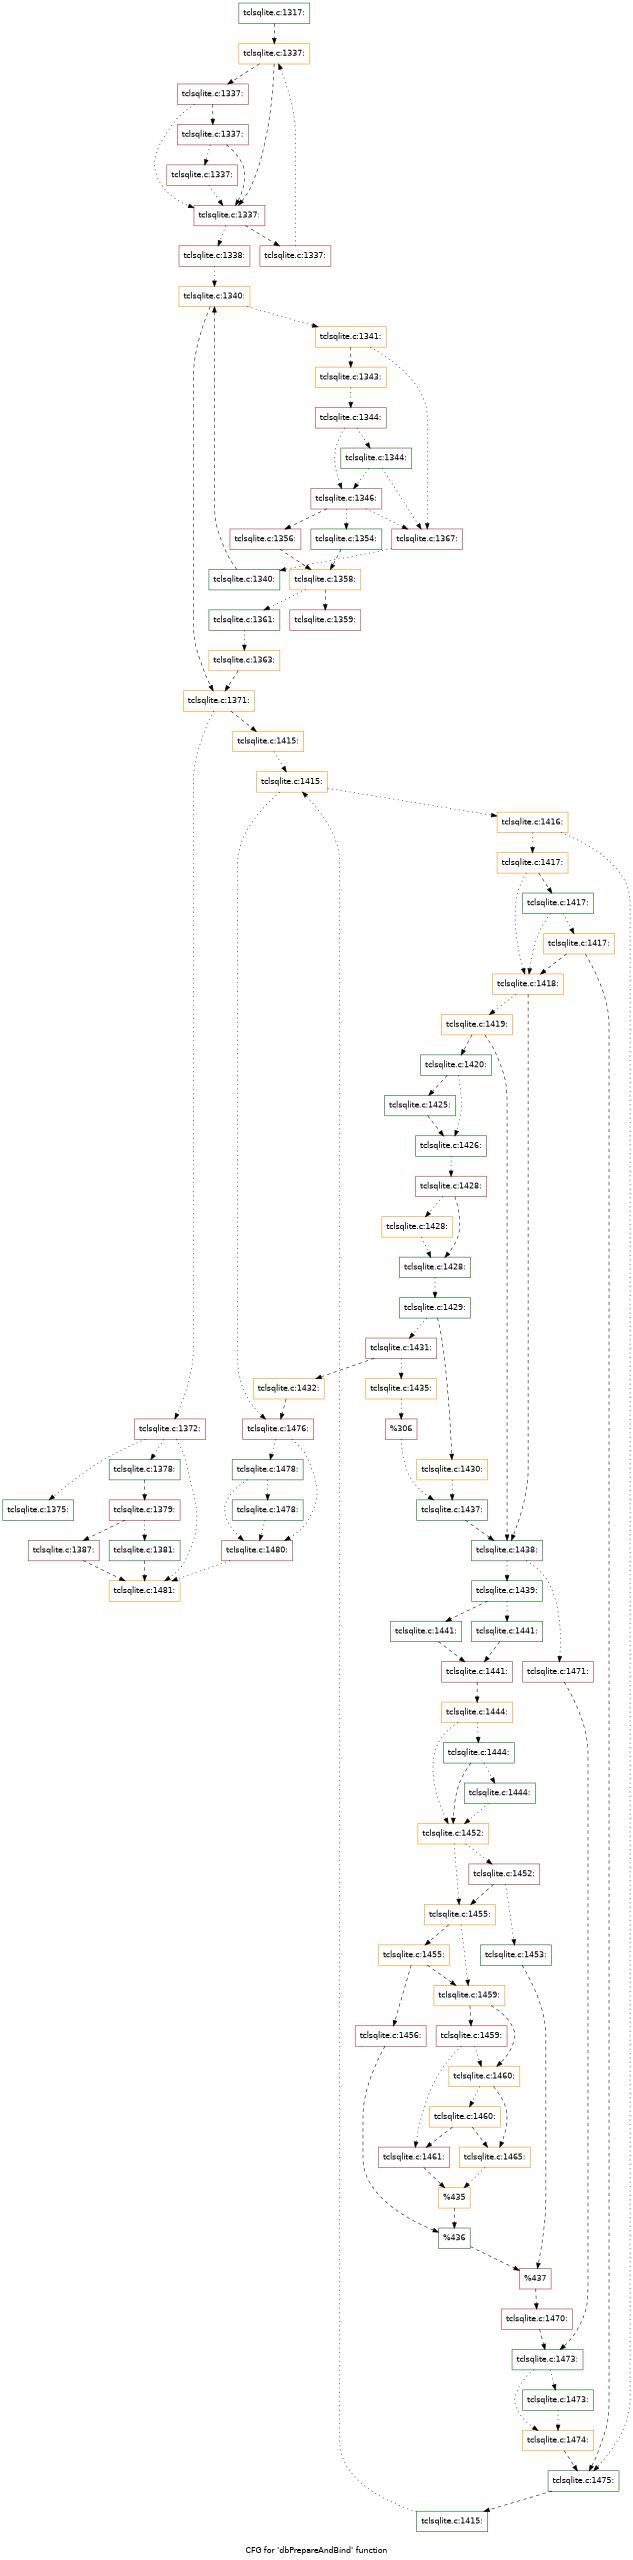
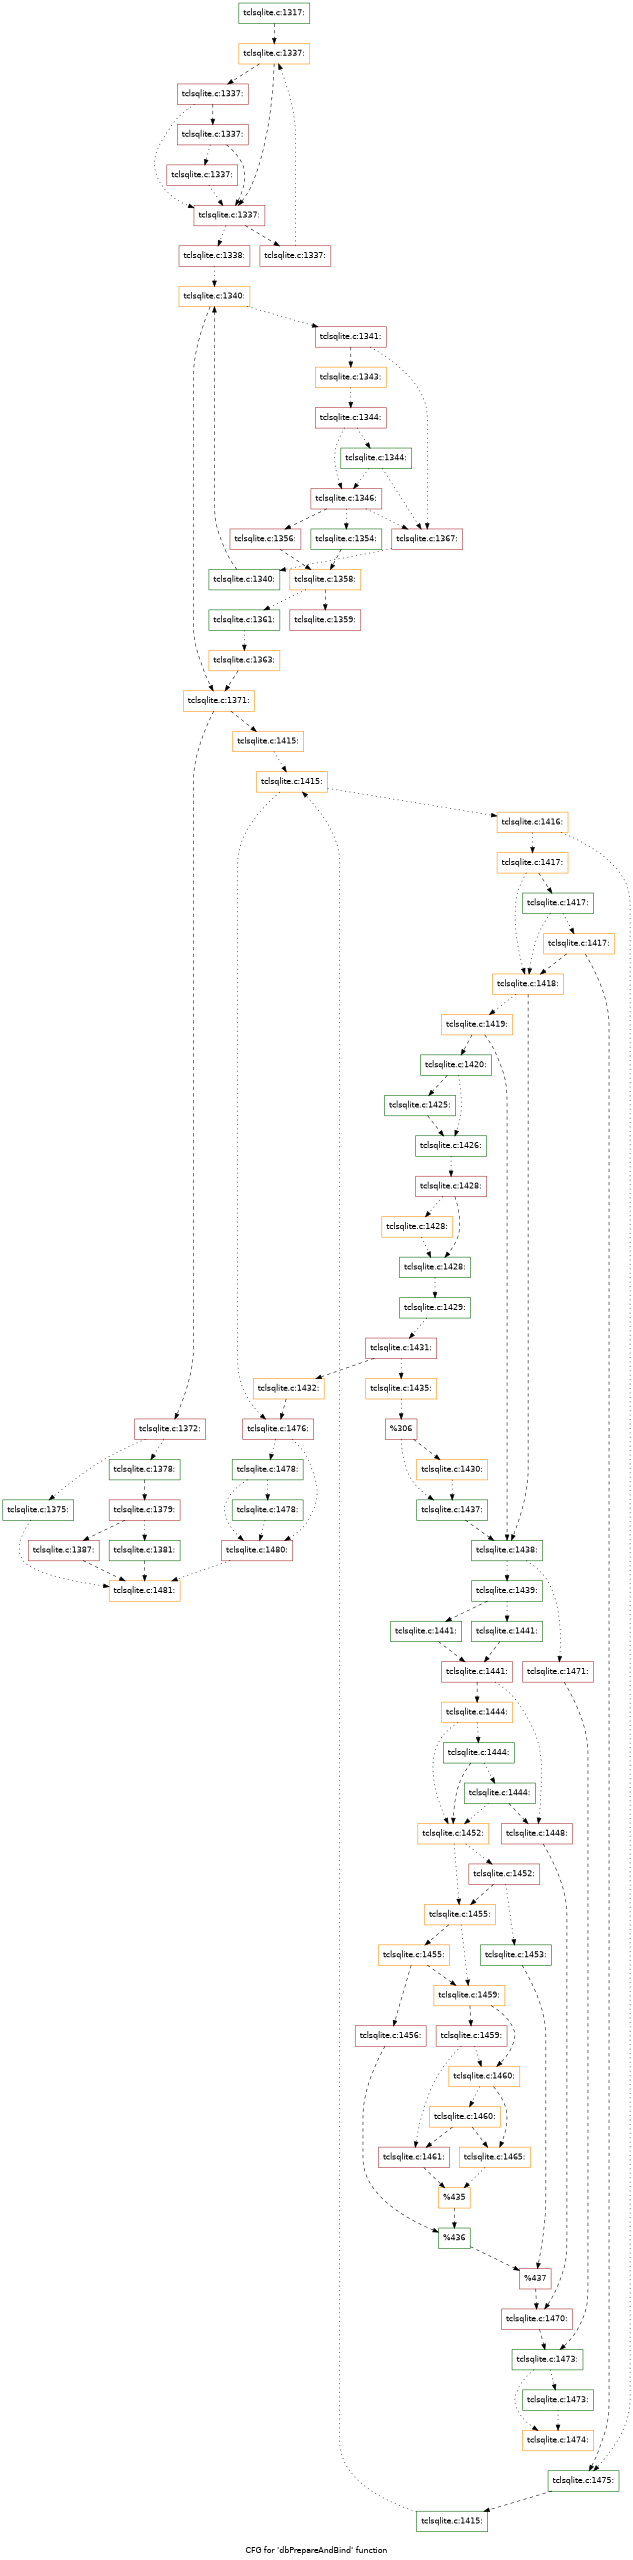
(351, 337) -> (351, 337)
(193, 1062) -> (193, 1062)
(447, 1386) -> (425, 1448)
(197, 1511) -> (41, 1571)
none -> (537, 1834)
(569, 2458) -> none
